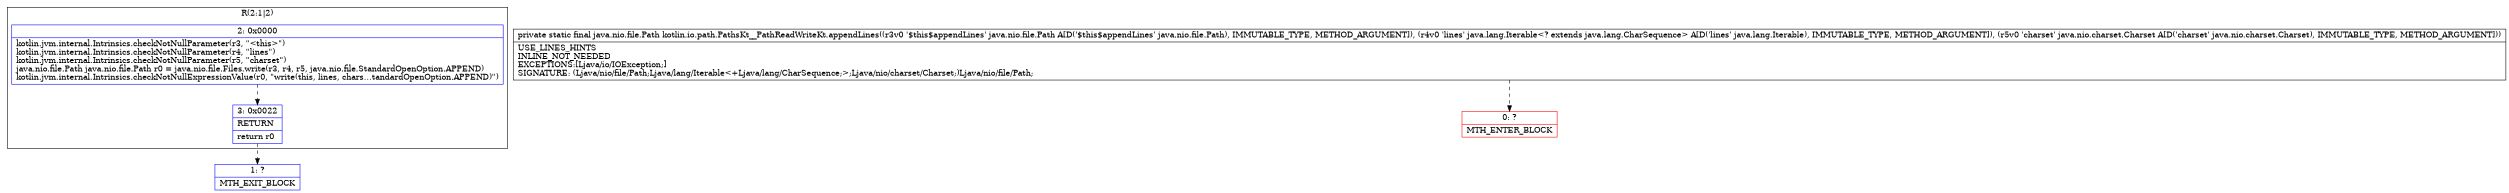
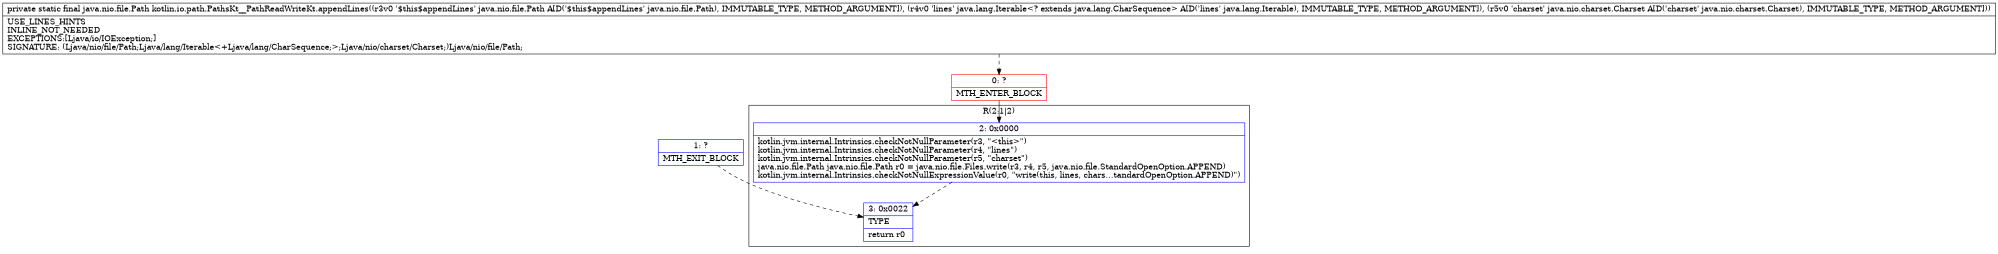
none -> (999, 109)
(256, 124) -> (879, 222)
(257, 152) -> (785, 197)
